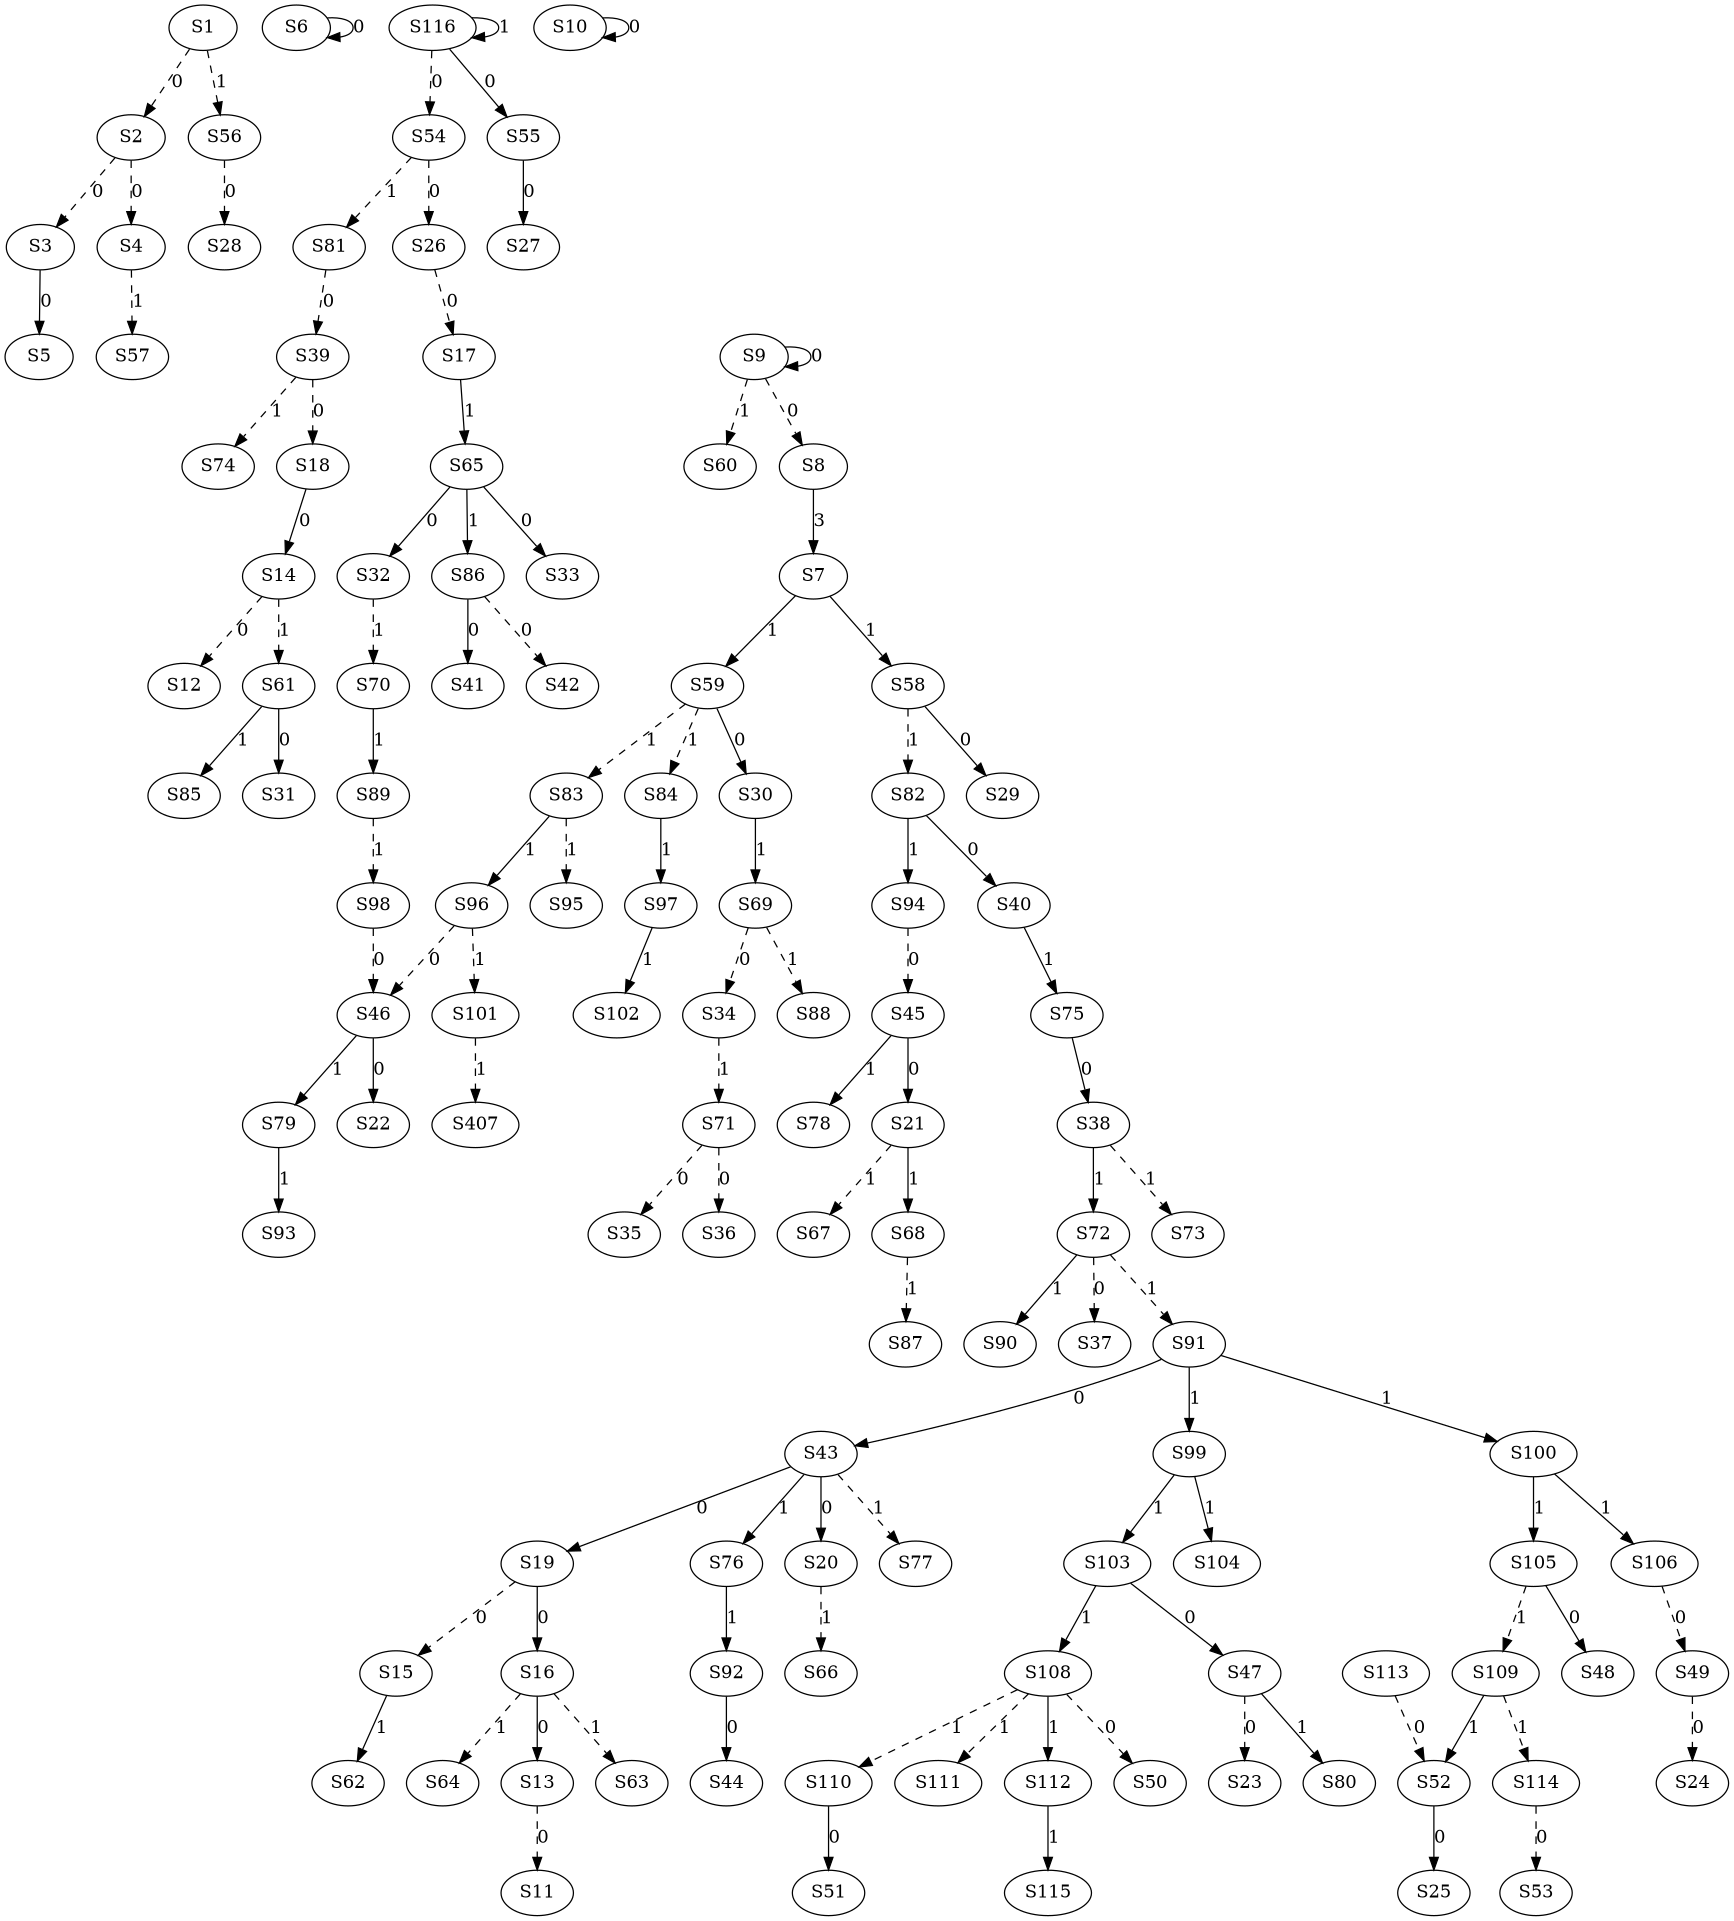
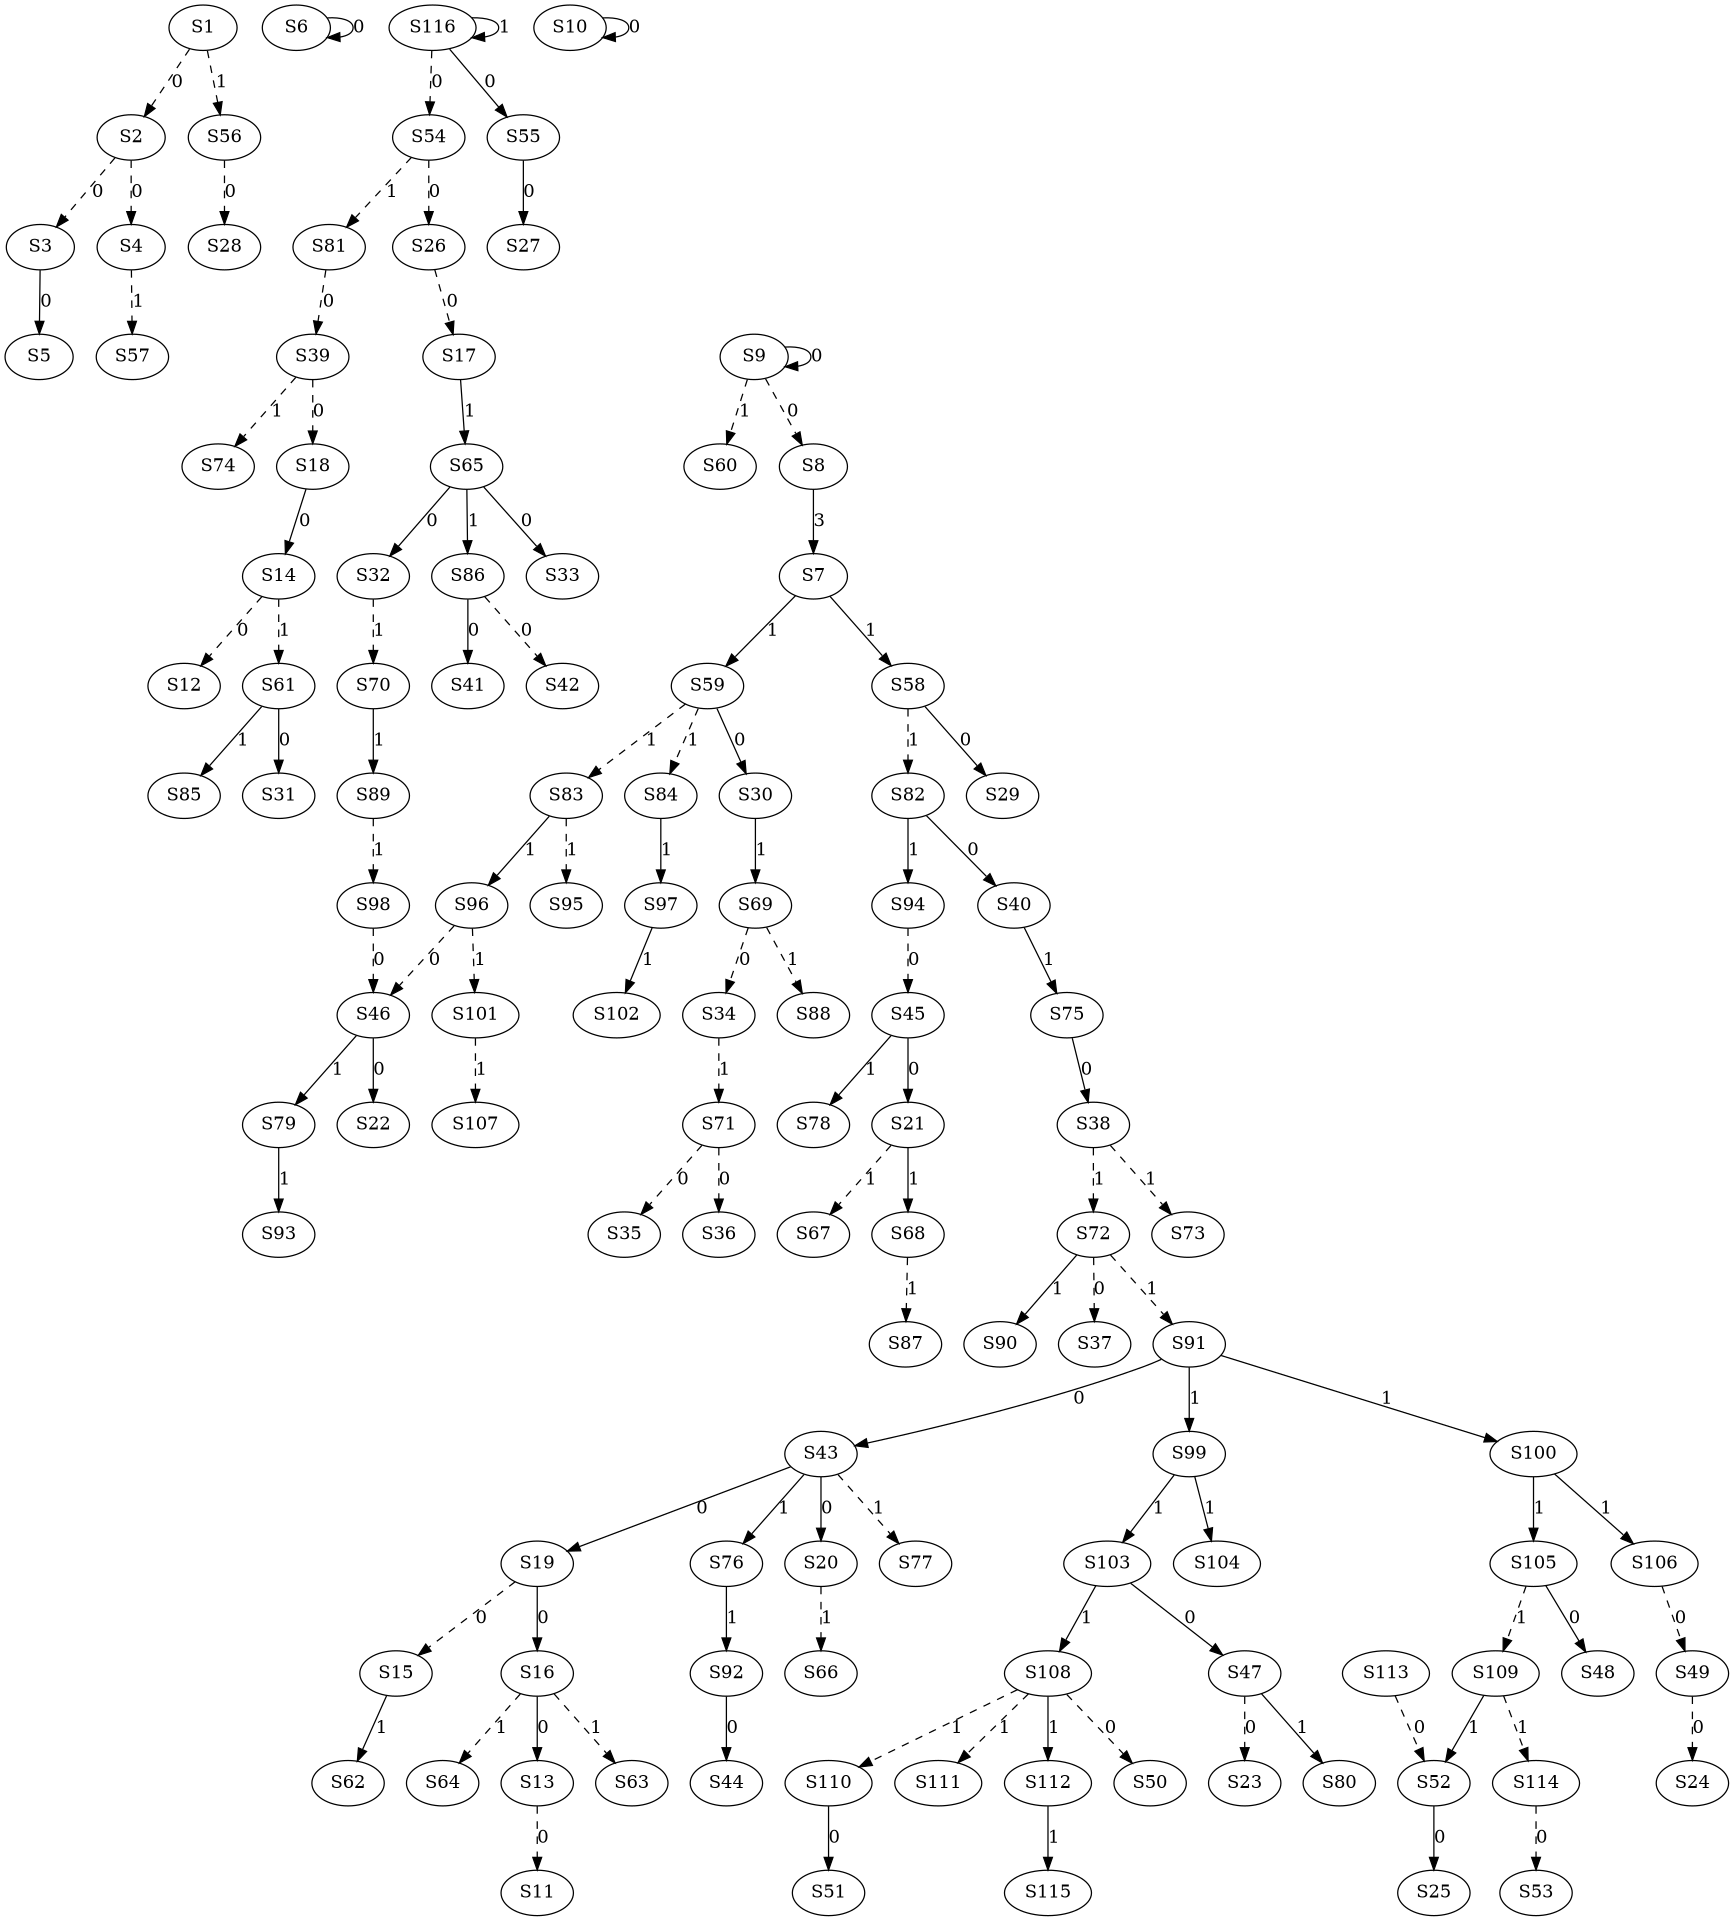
(475, 1125) -> (475, 1125)
(1093, 1173) -> (1093, 1173)
